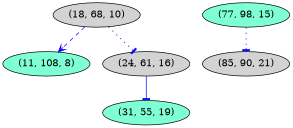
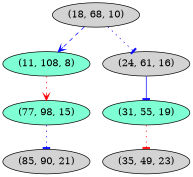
none -> (46, 85)
none -> (146, 162)
